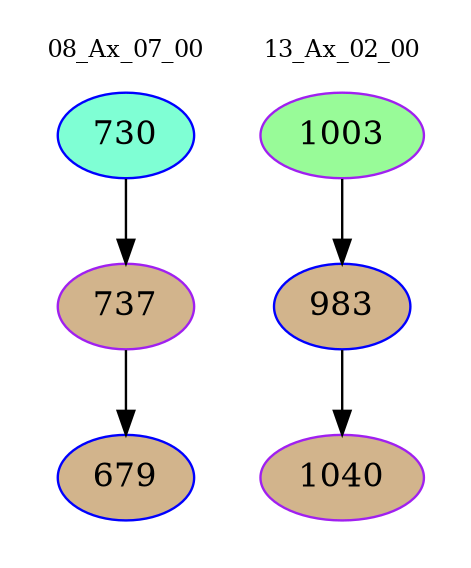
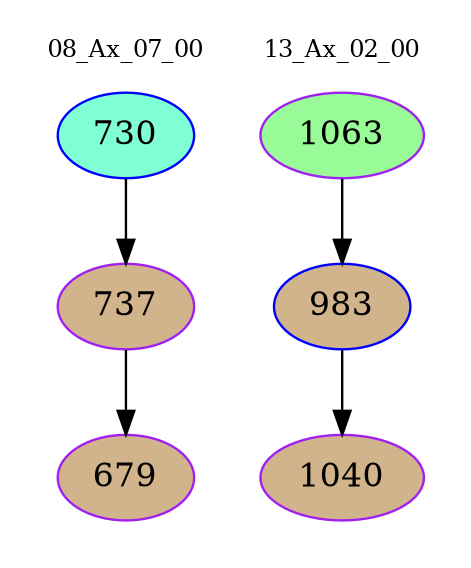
(342, 135) -> (342, 135)
(126, 478) -> (126, 478)
